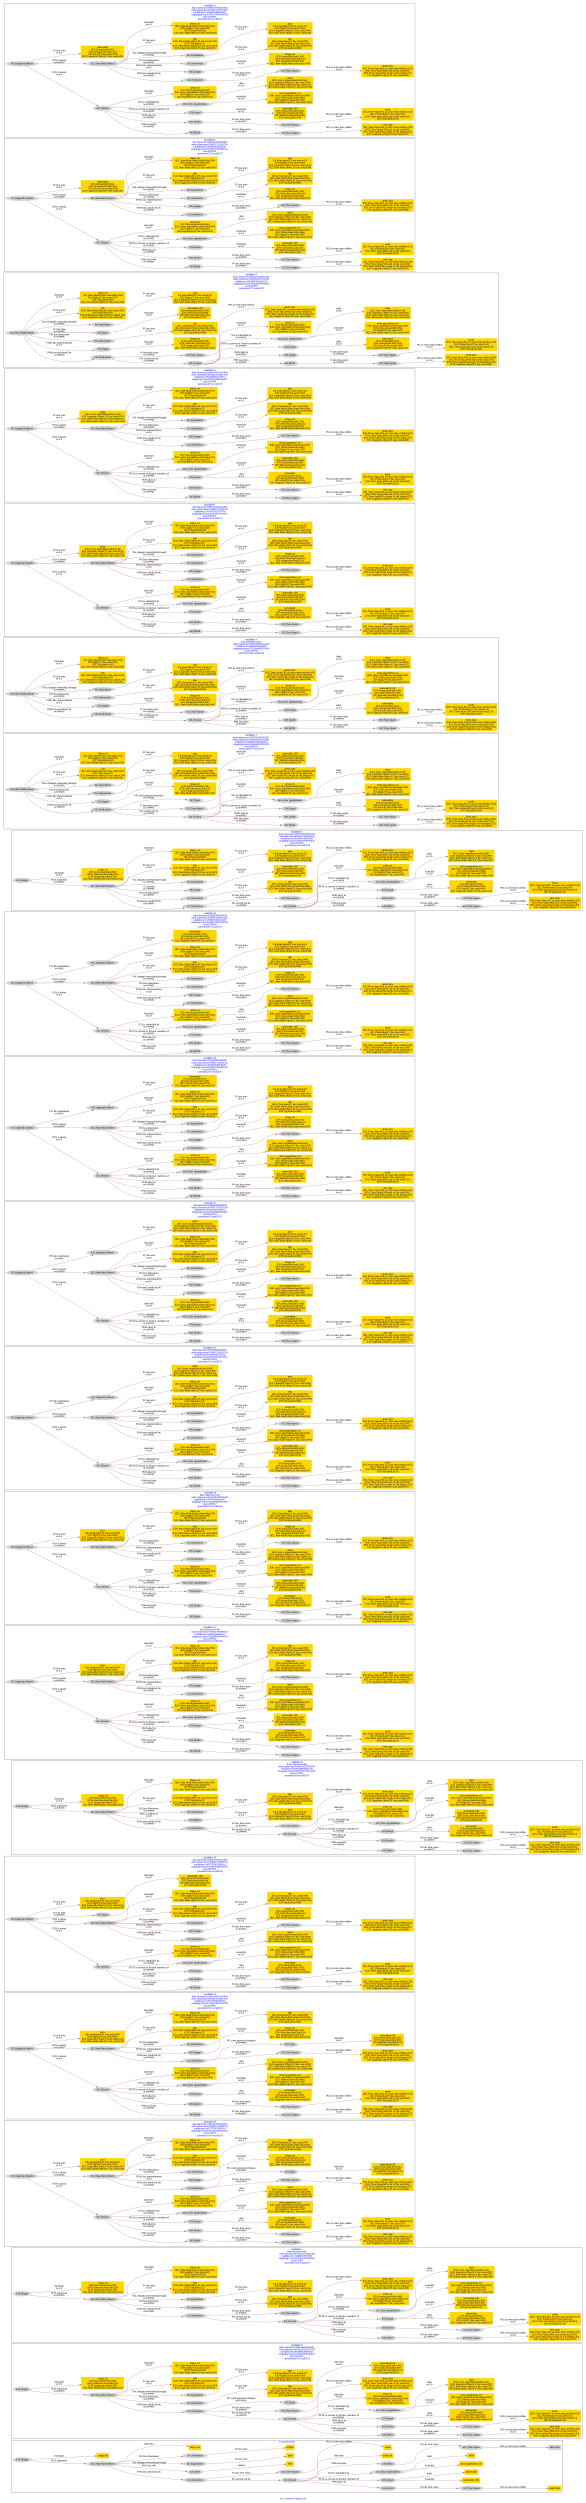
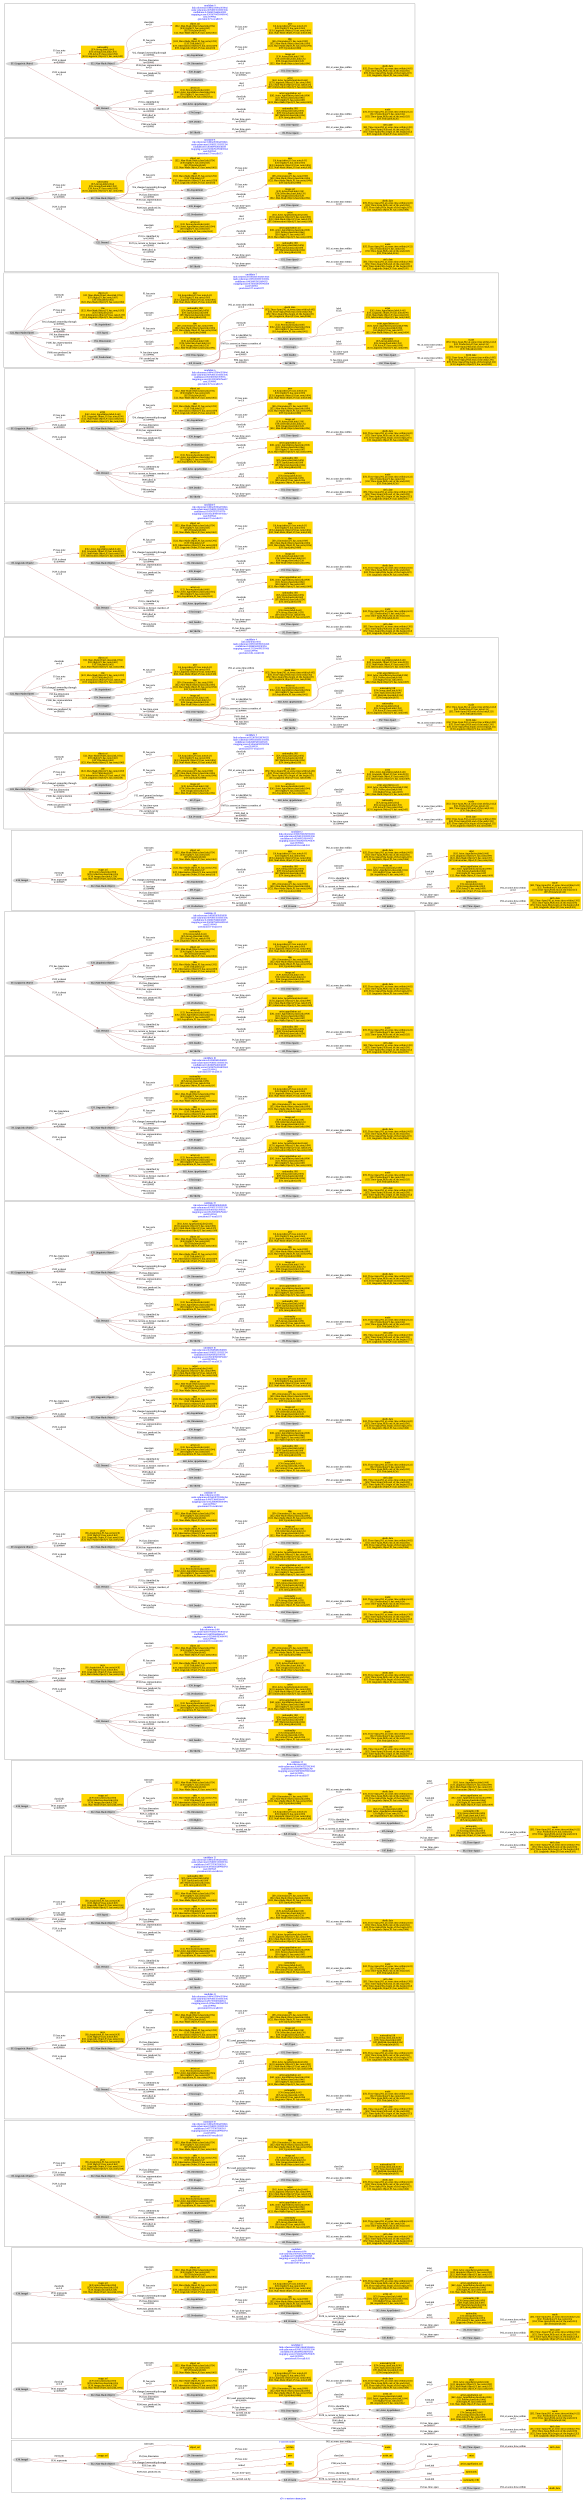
(555, 2448) -> (555, 2448)
